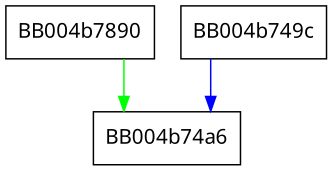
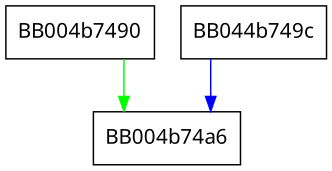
(80, 32) -> (80, 32)
(254, 32) -> (254, 32)
